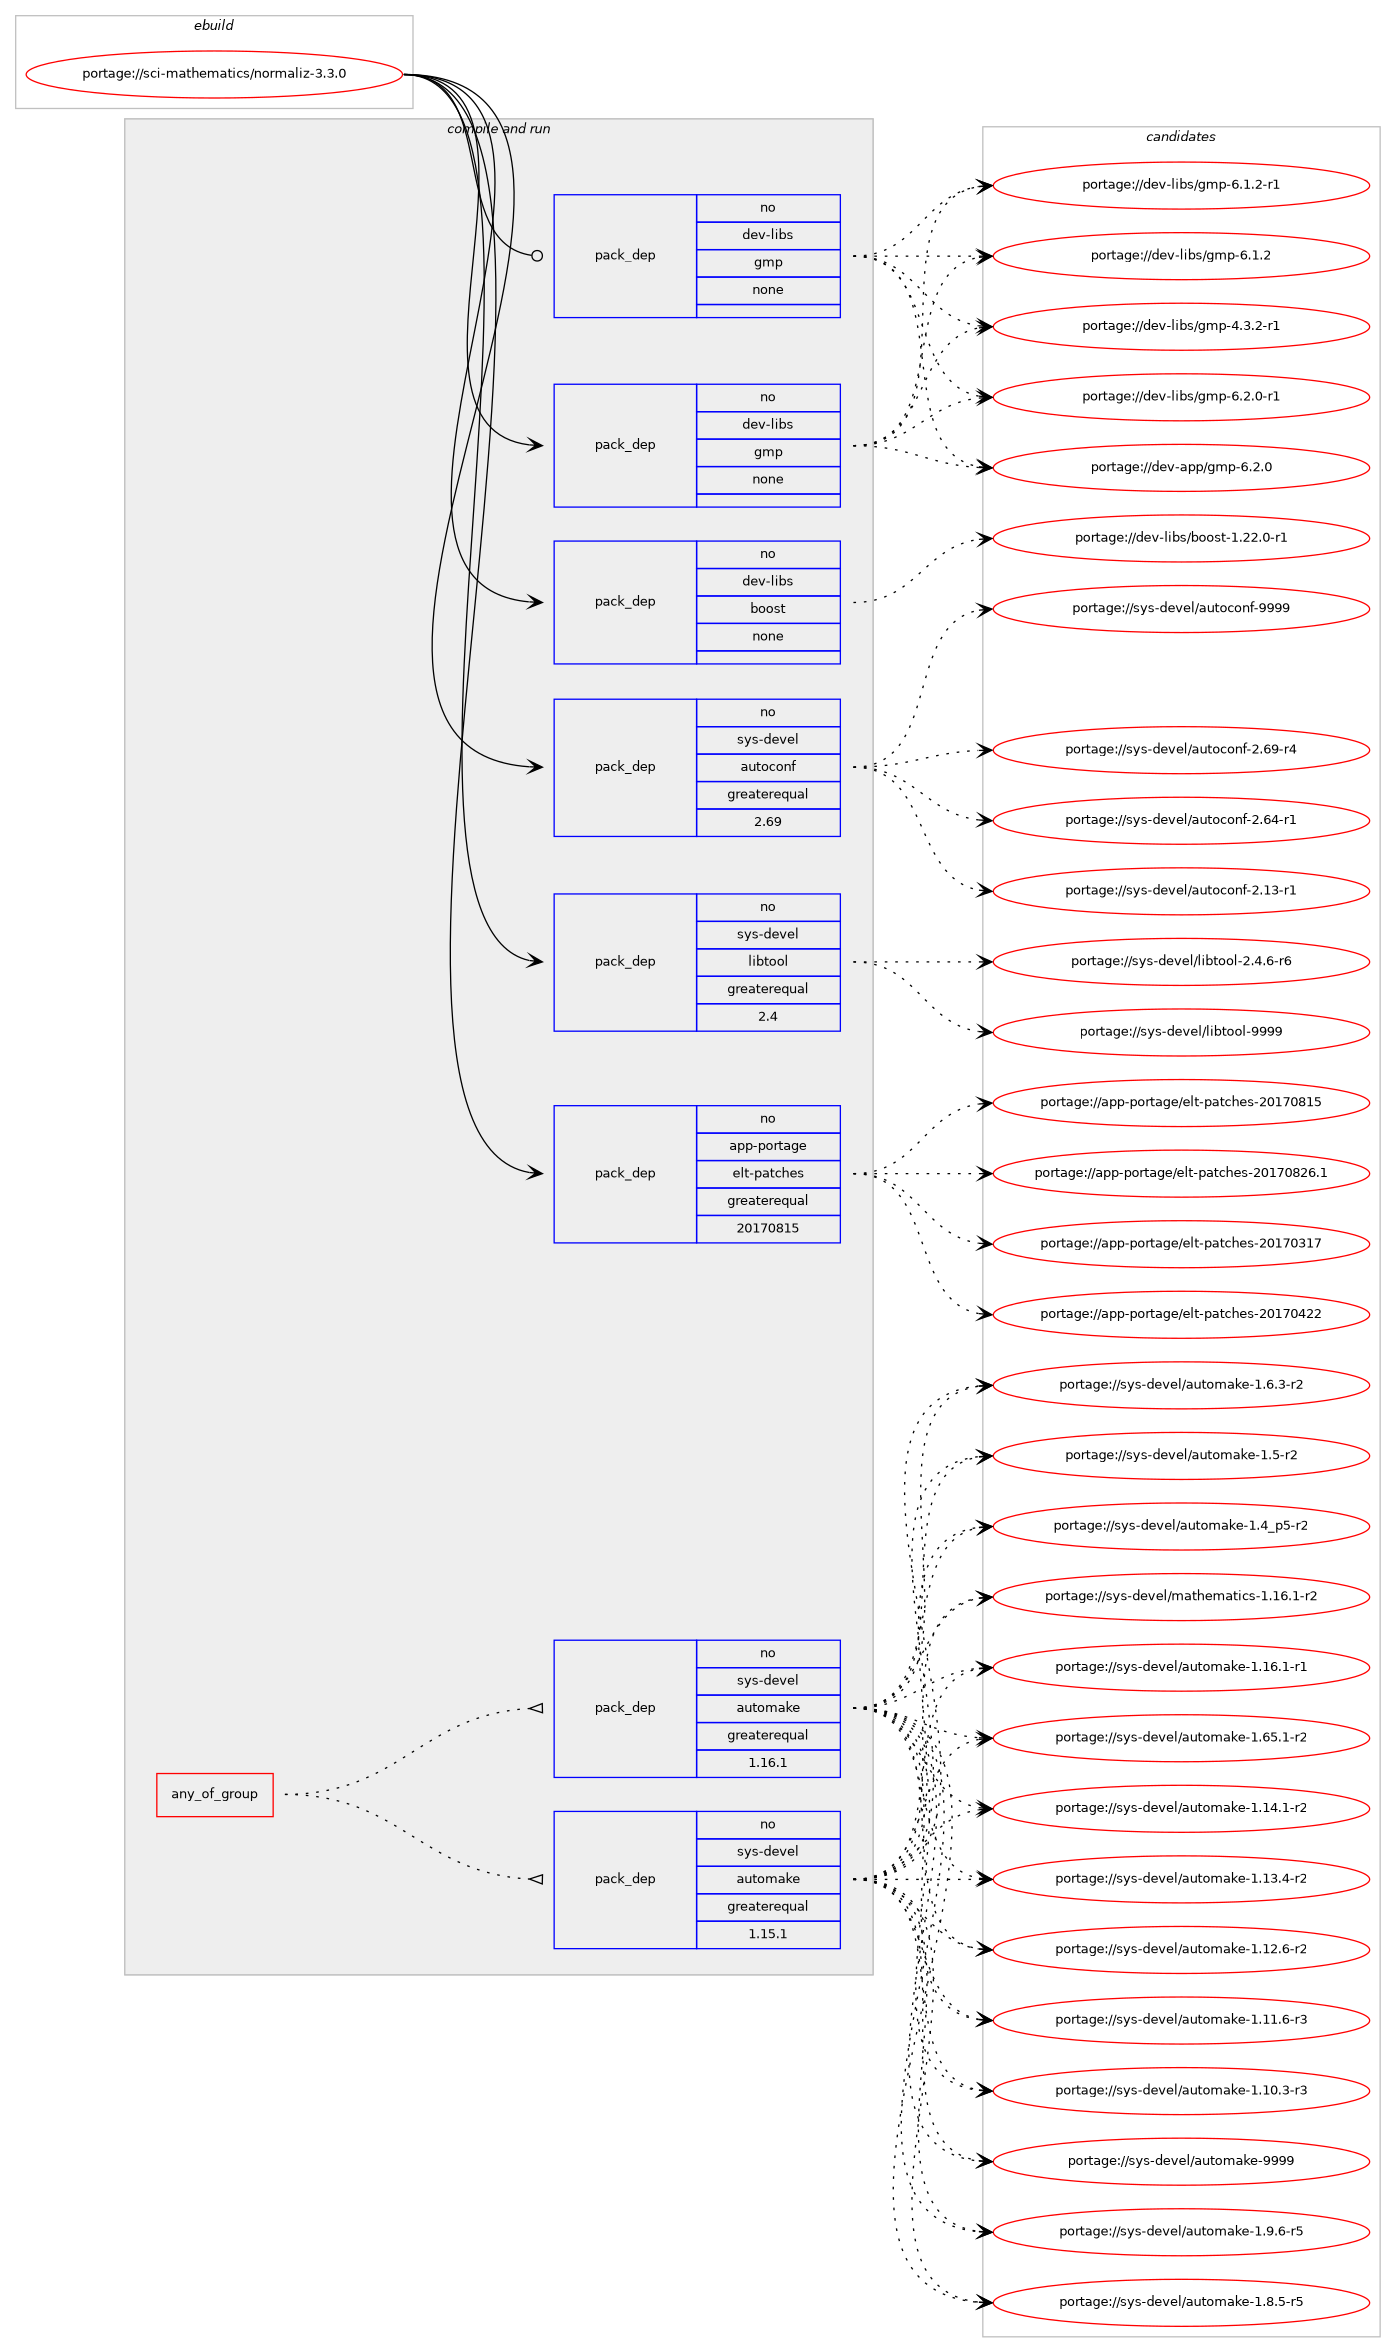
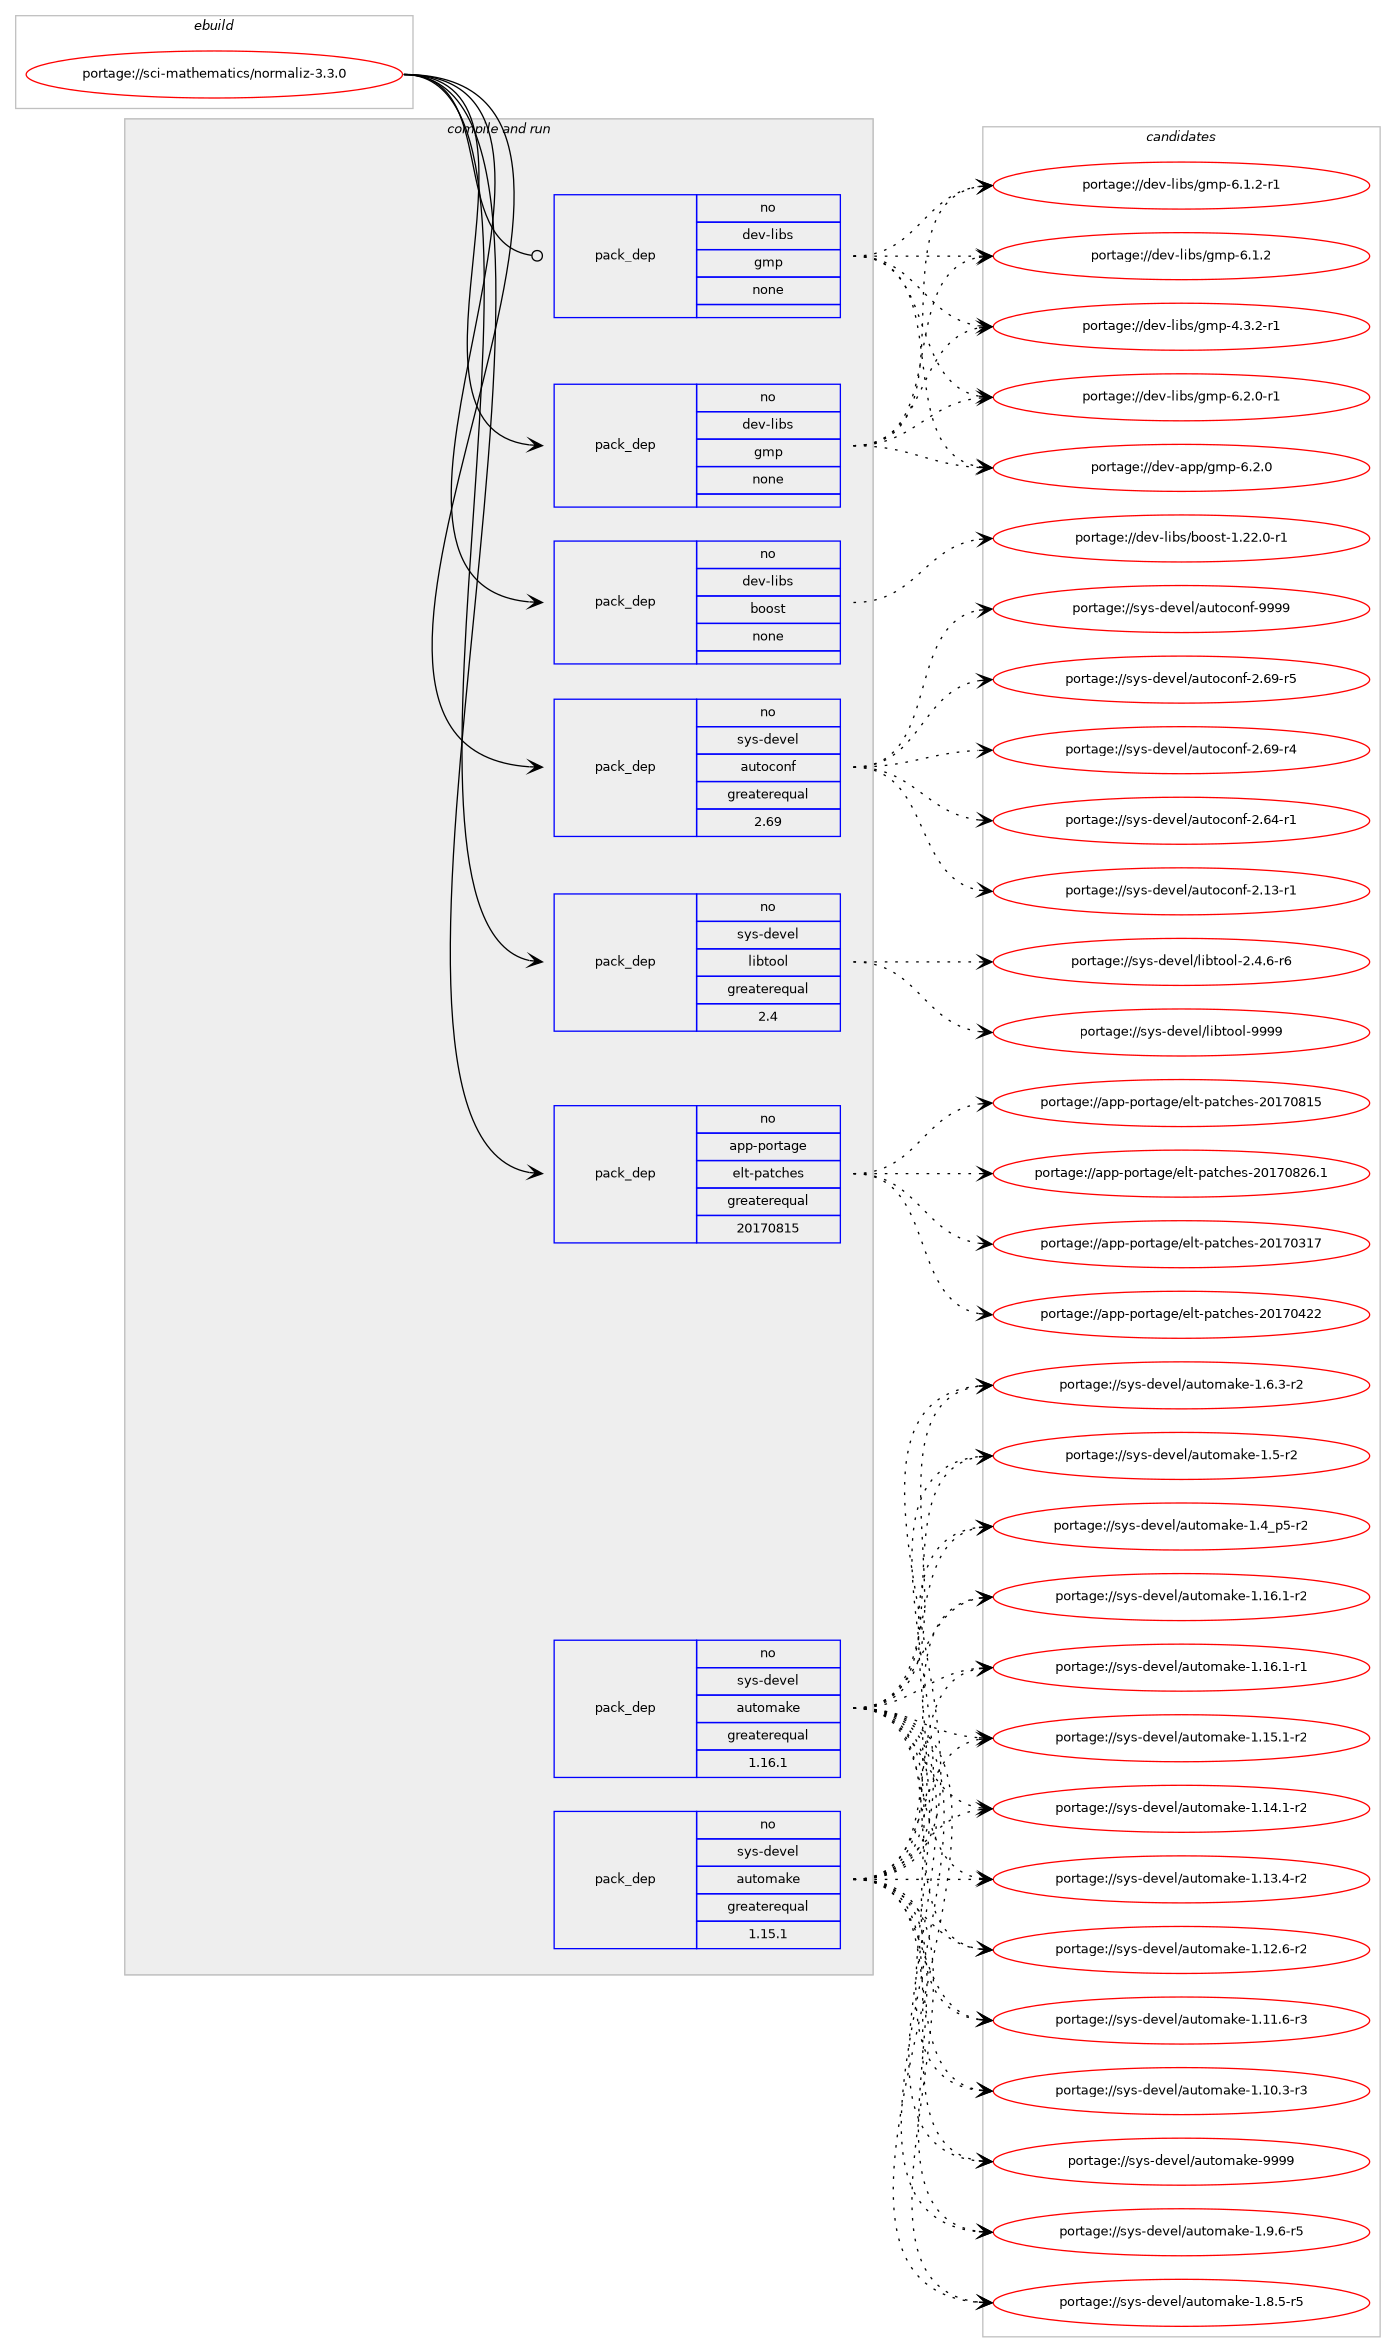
none -> (1181, 680)
(1181, 1597) -> (1181, 1597)
(1181, 1738) -> (1181, 1738)
(214, 1794) -> none
